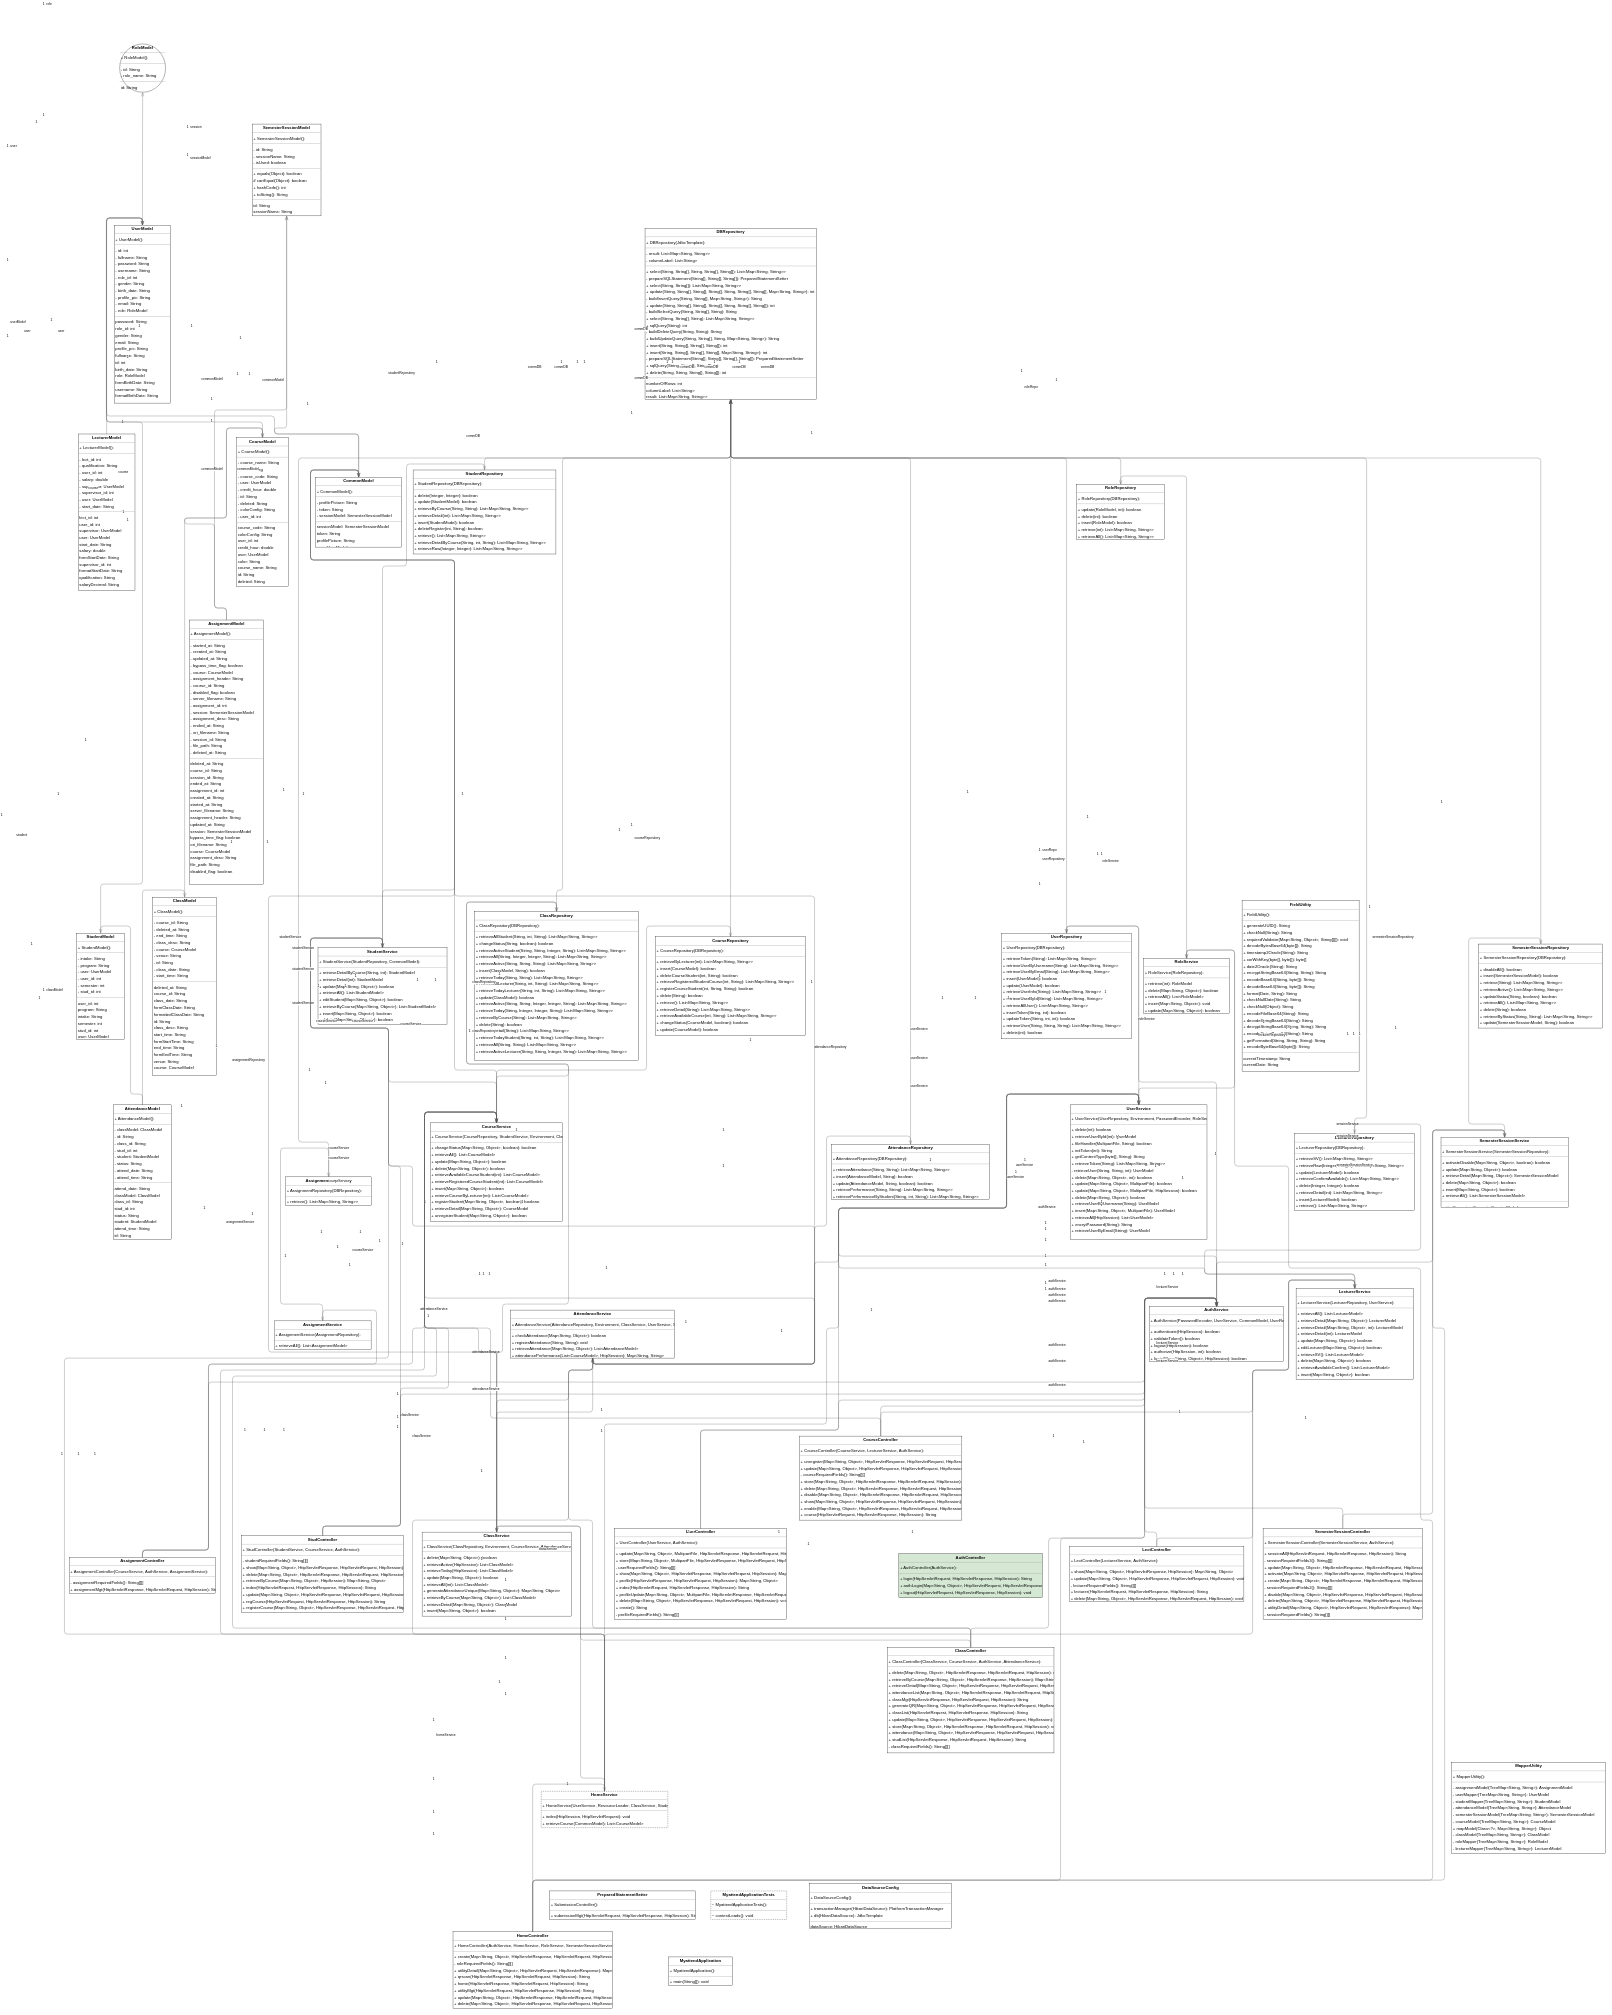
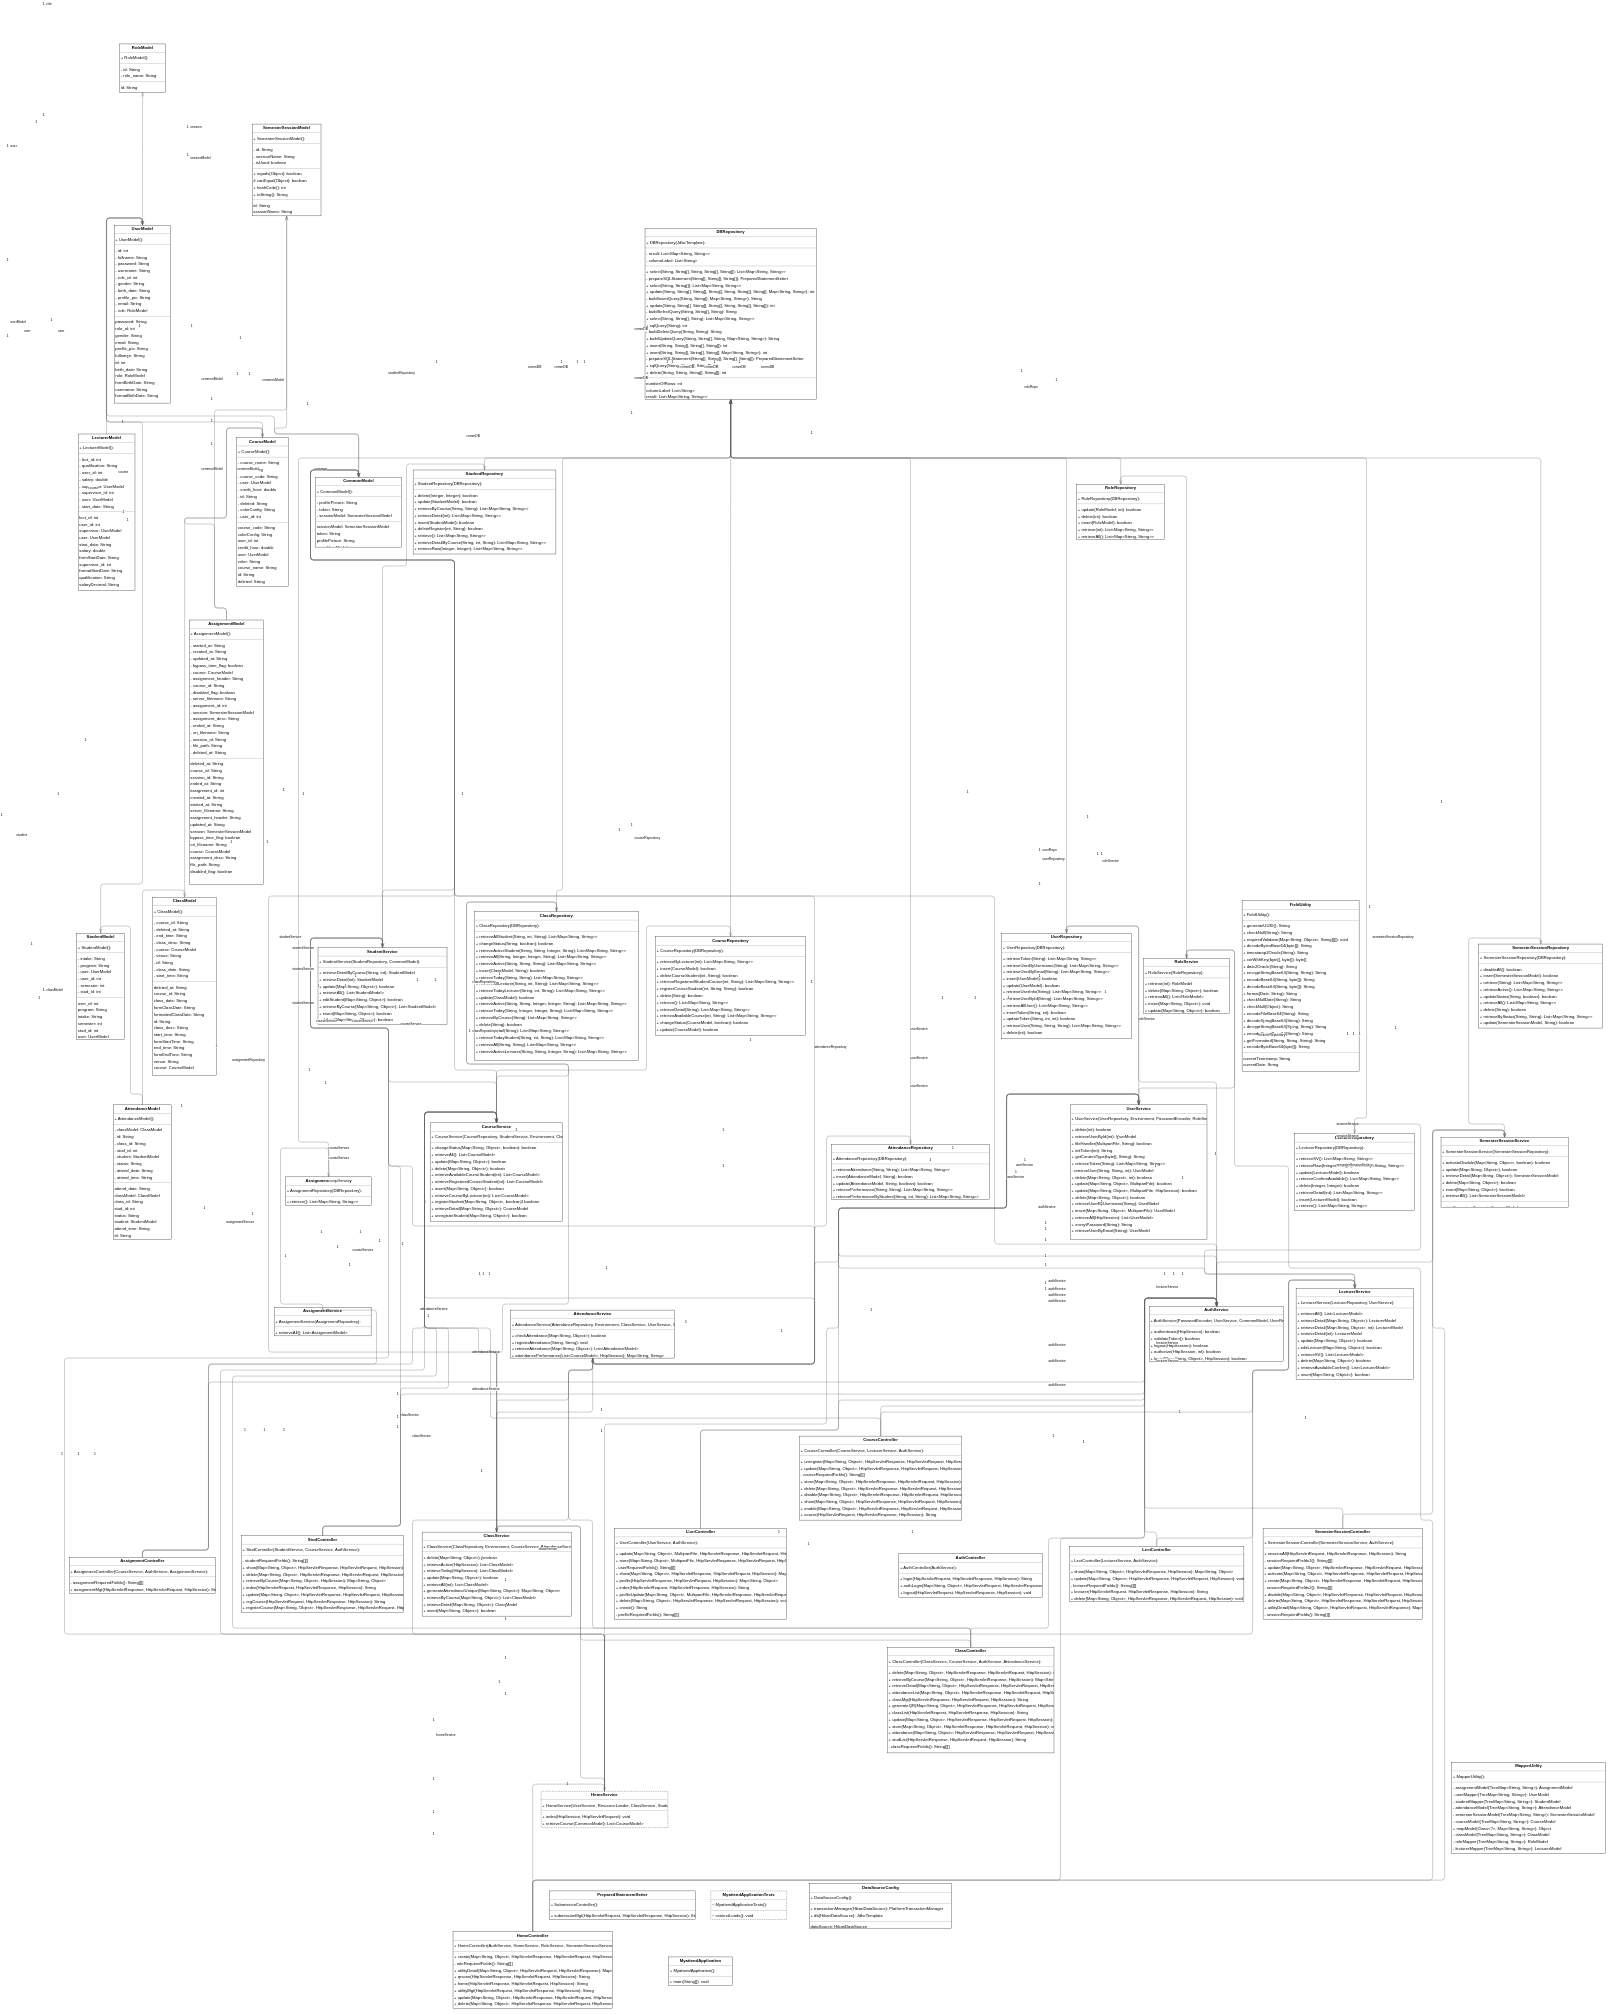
(143, 68) -> (143, 68)
none -> (994, 1091)
(323, 1335) -> (323, 1322)
(970, 1576) -> (970, 1576)
